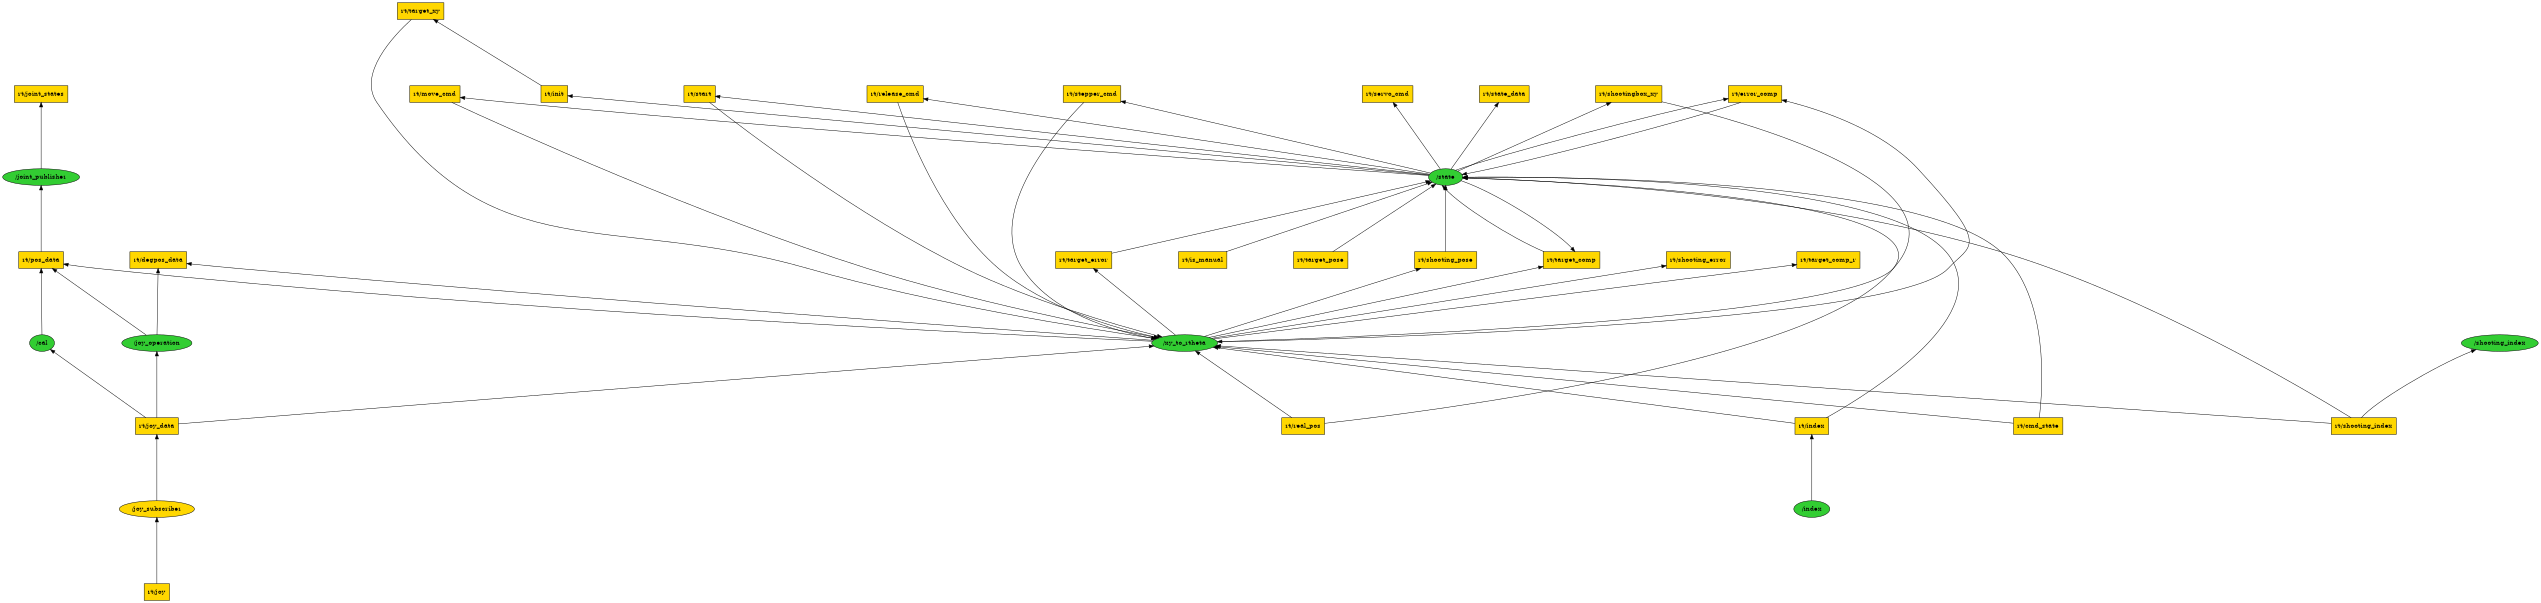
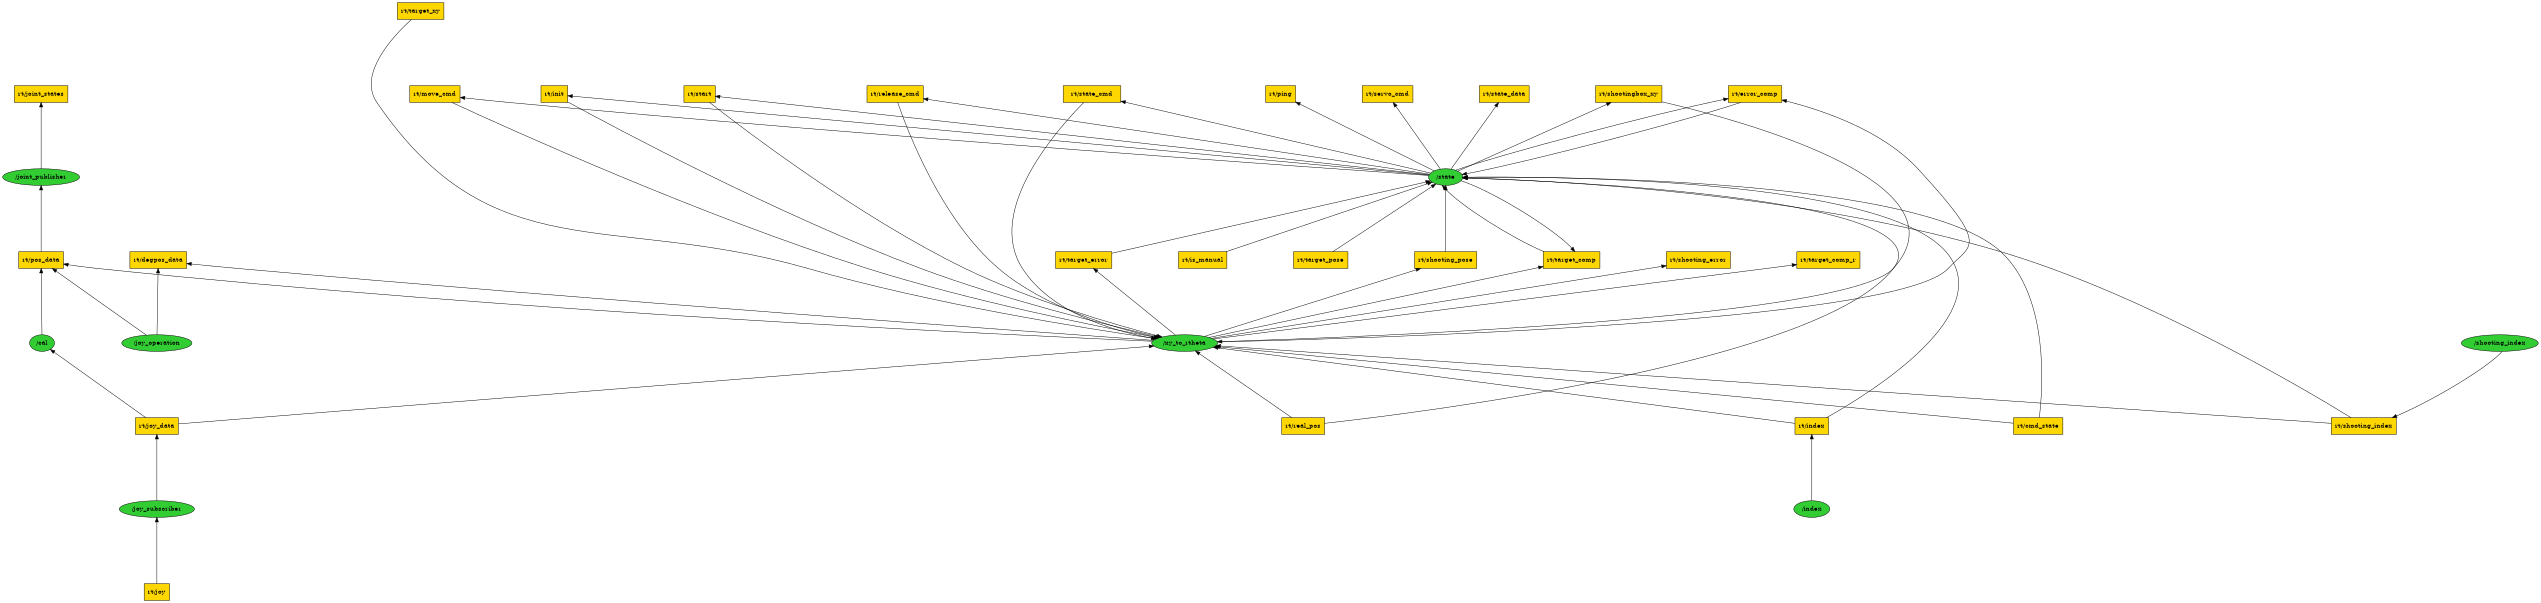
(489, 54) -> (853, 241)
(1092, 94) -> (1092, 94)
none -> (1281, 94)
(2414, 380) -> (2452, 387)
(157, 387) -> none
(157, 509) -> (157, 509)
